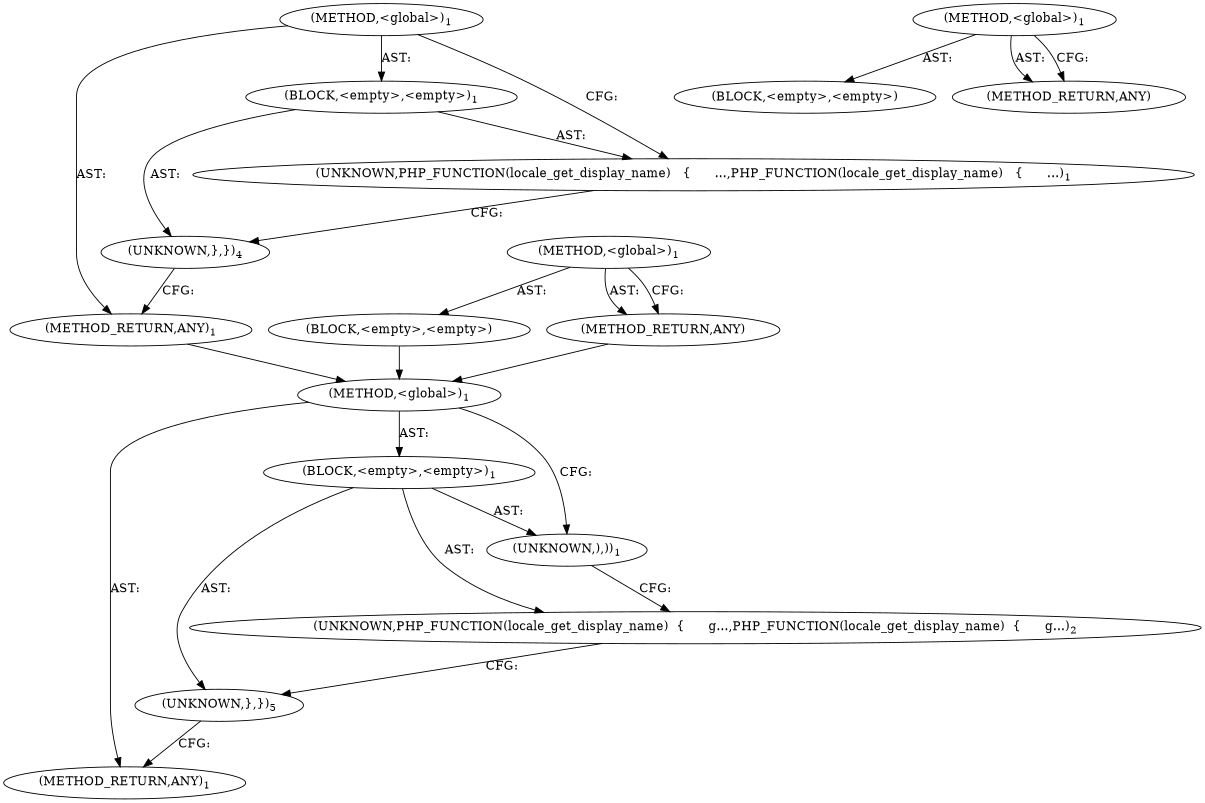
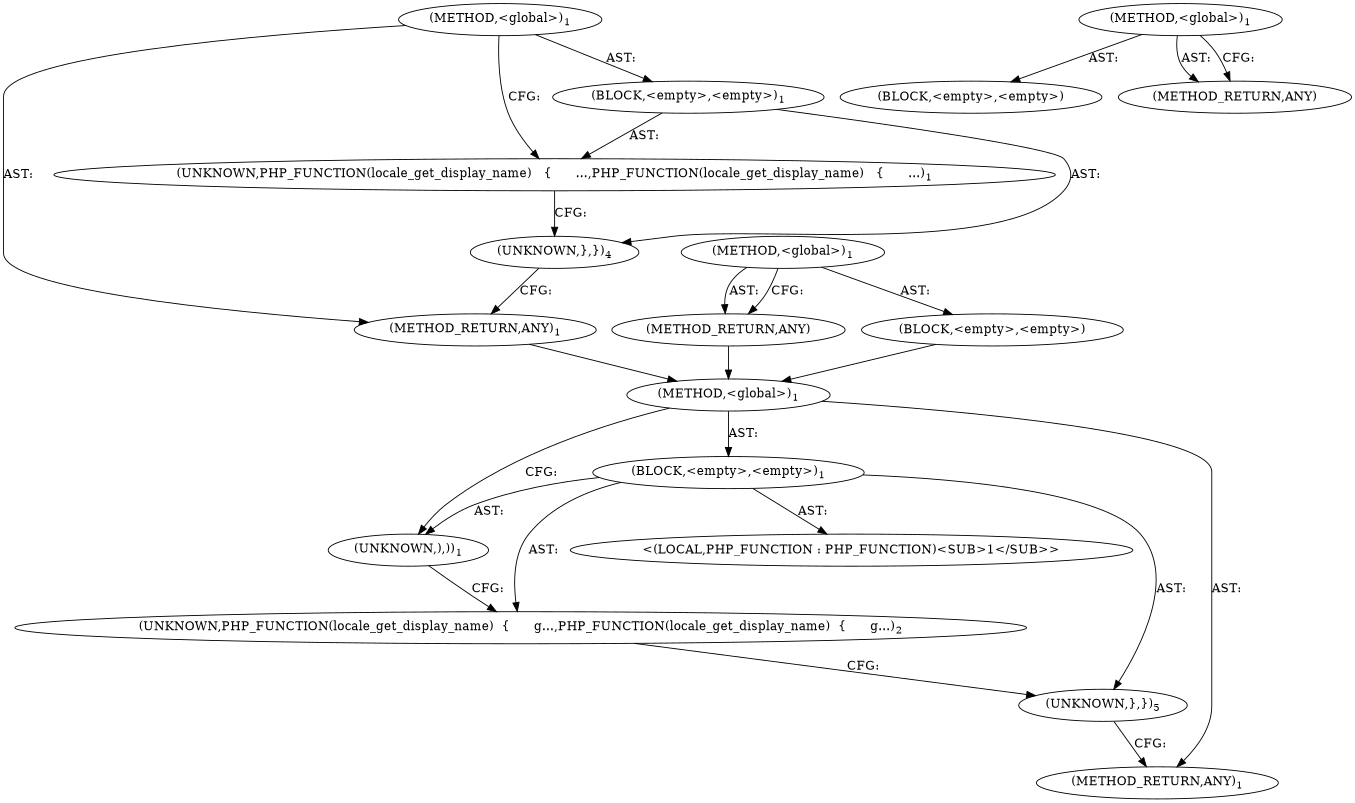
none -> (852, 550)
